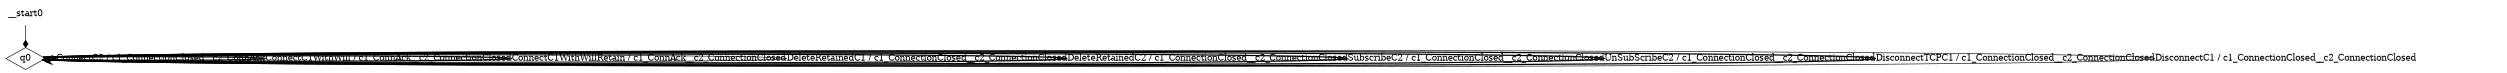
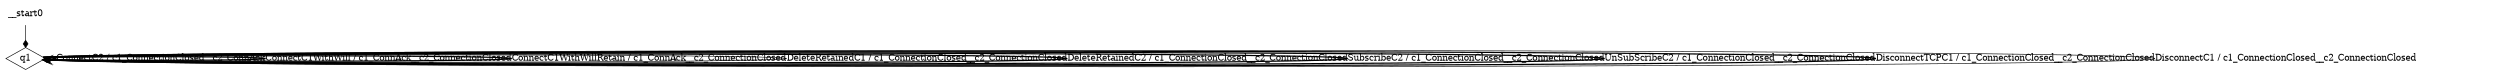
(26, 59) -> (26, 59)
